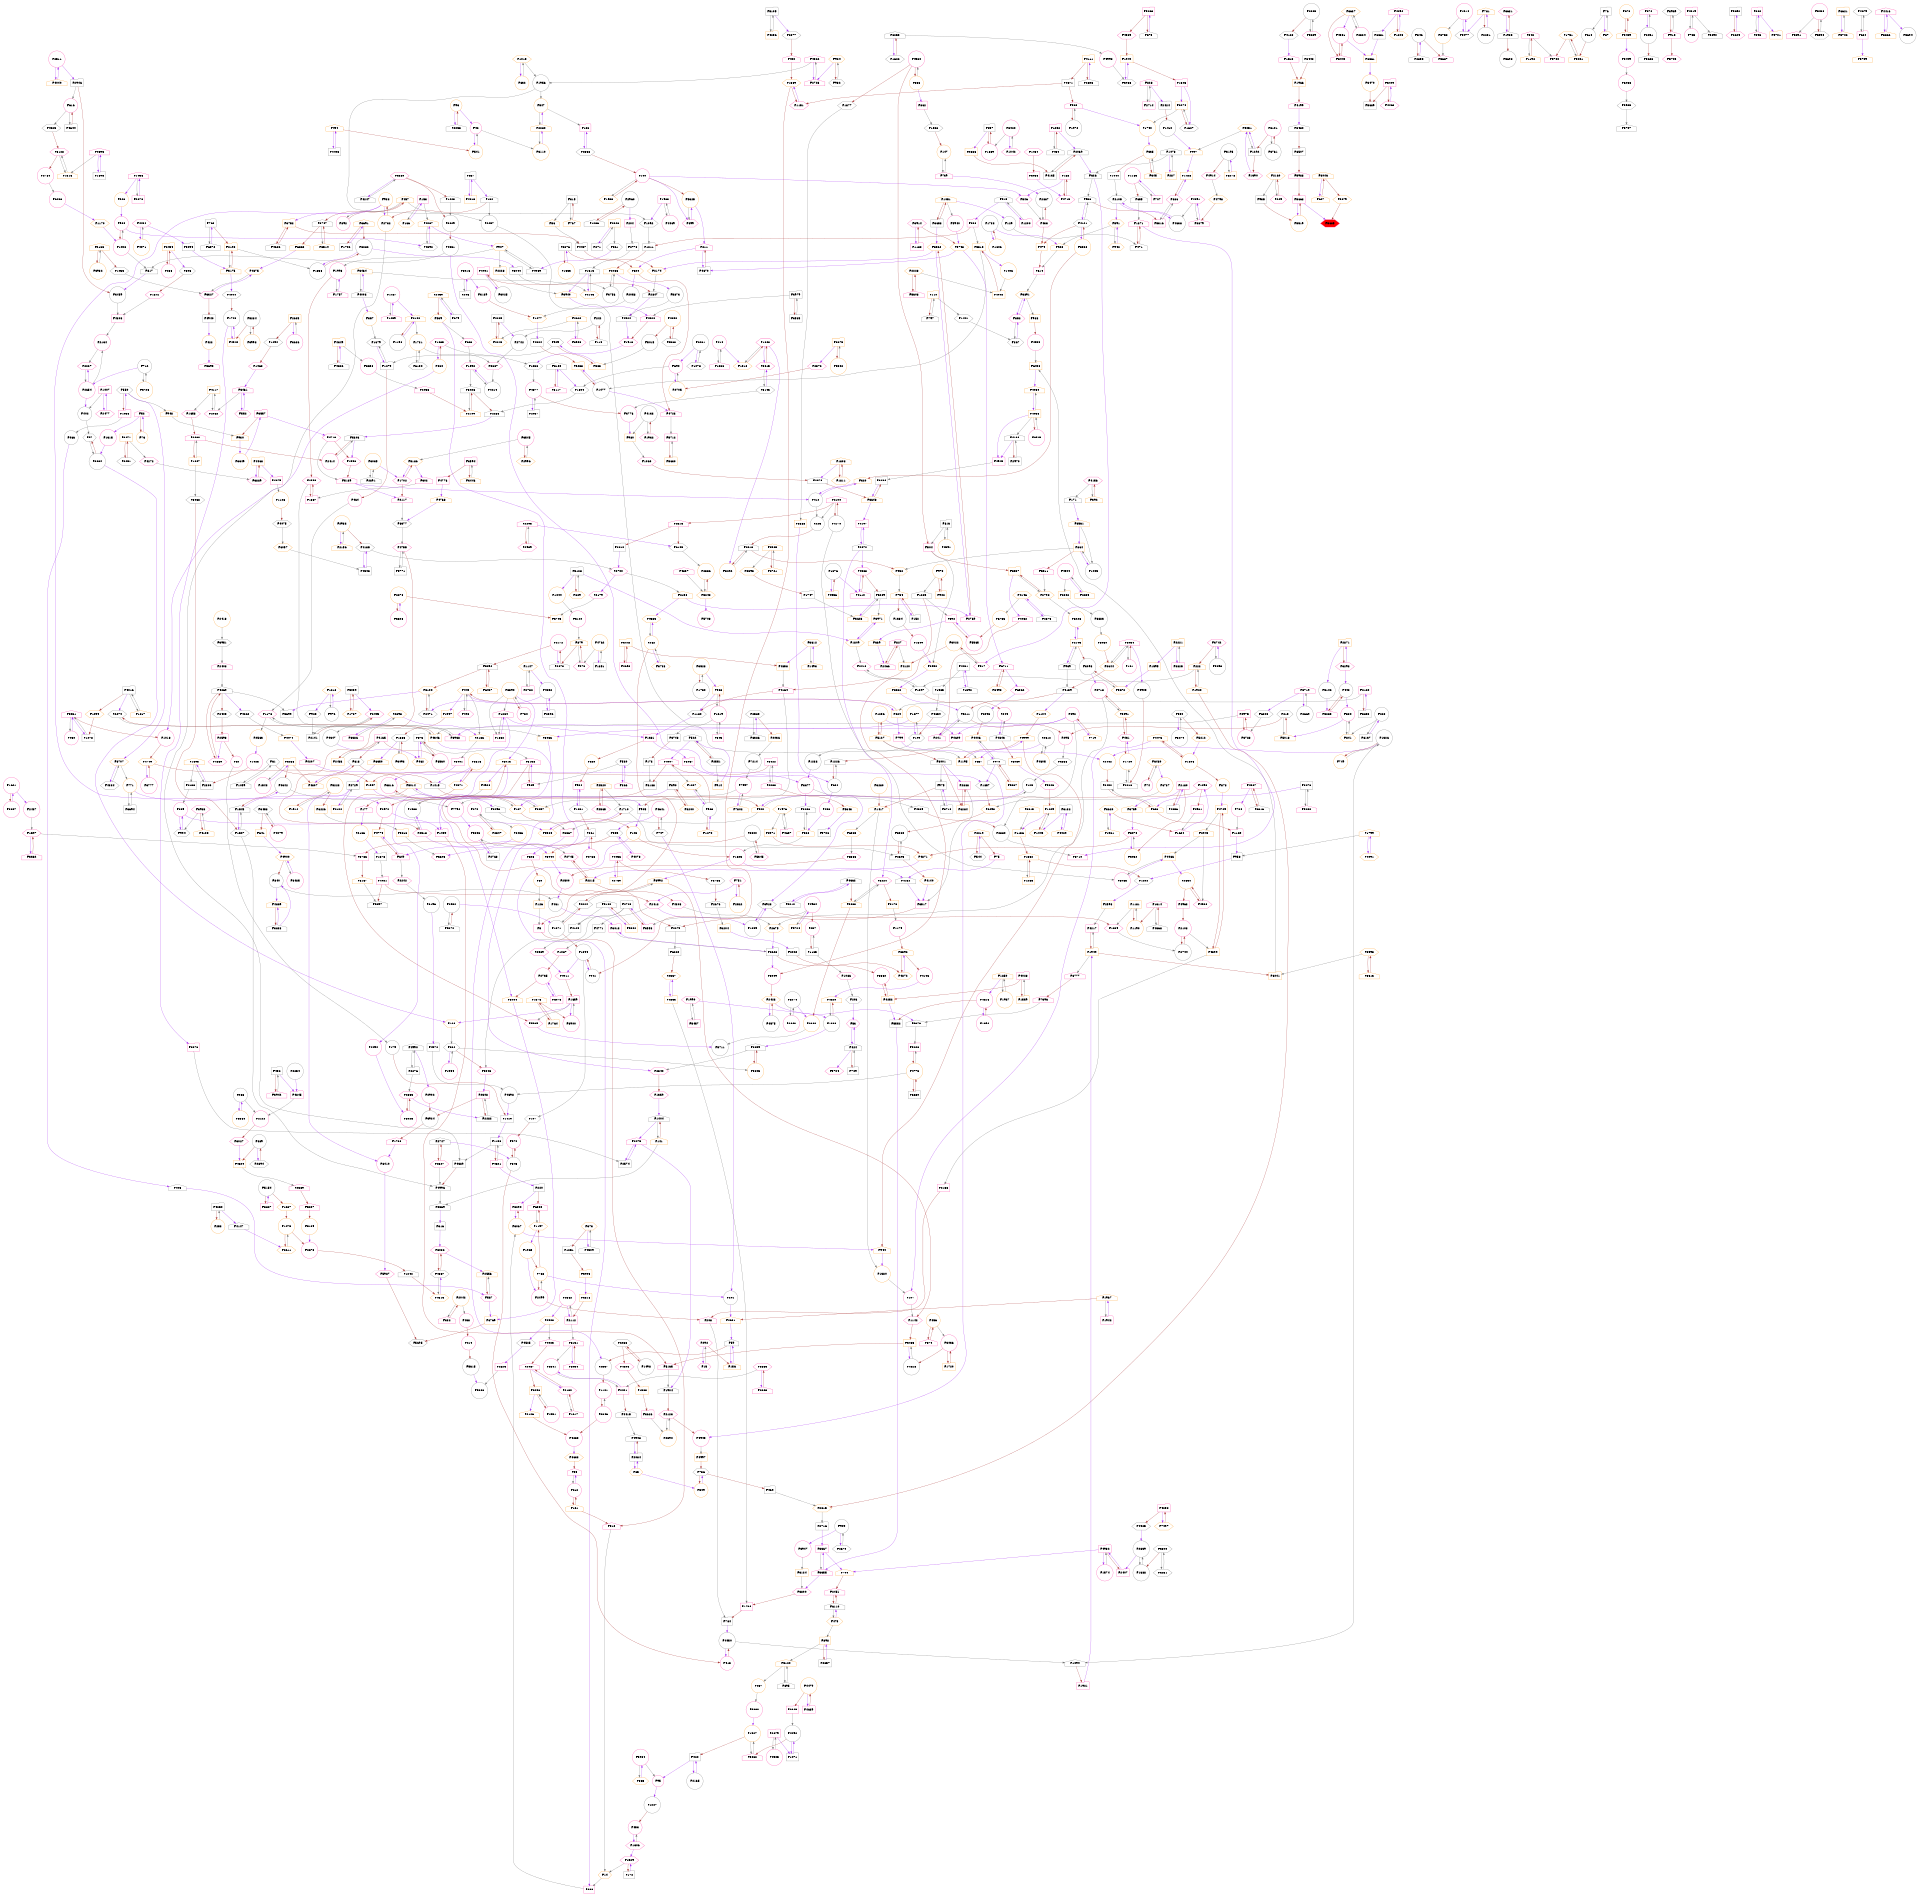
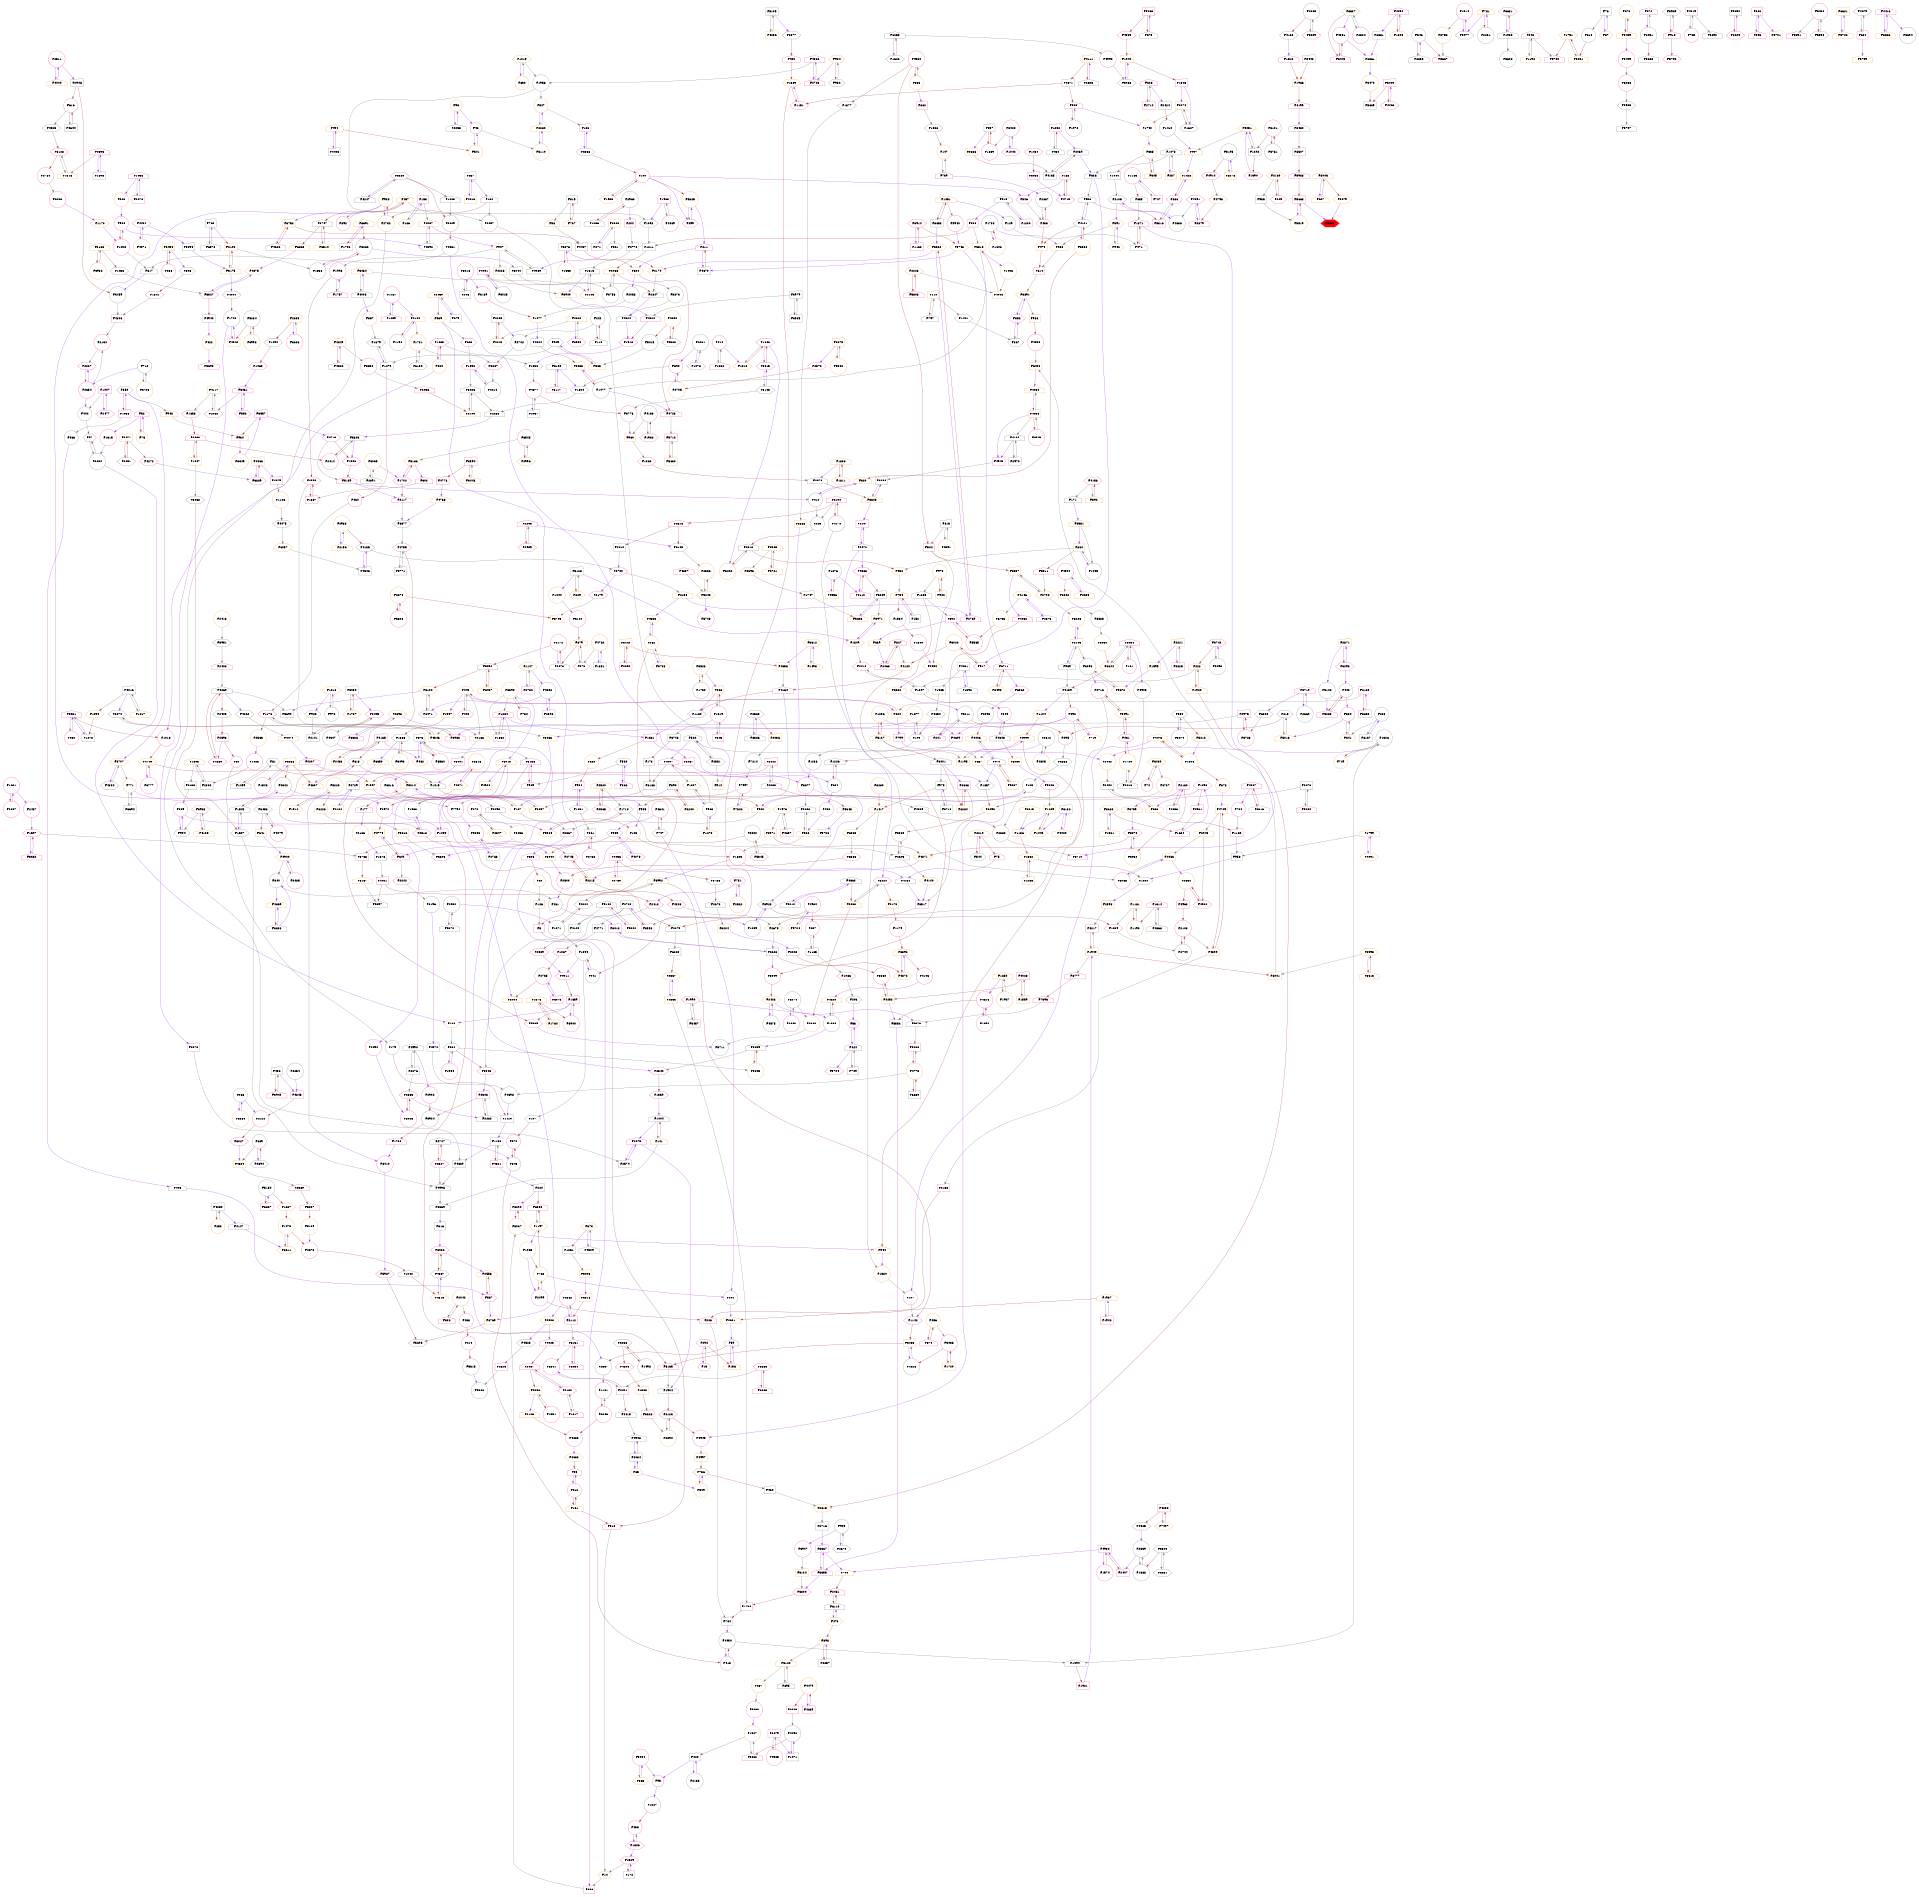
(1015, 700) -> (1069, 699)
